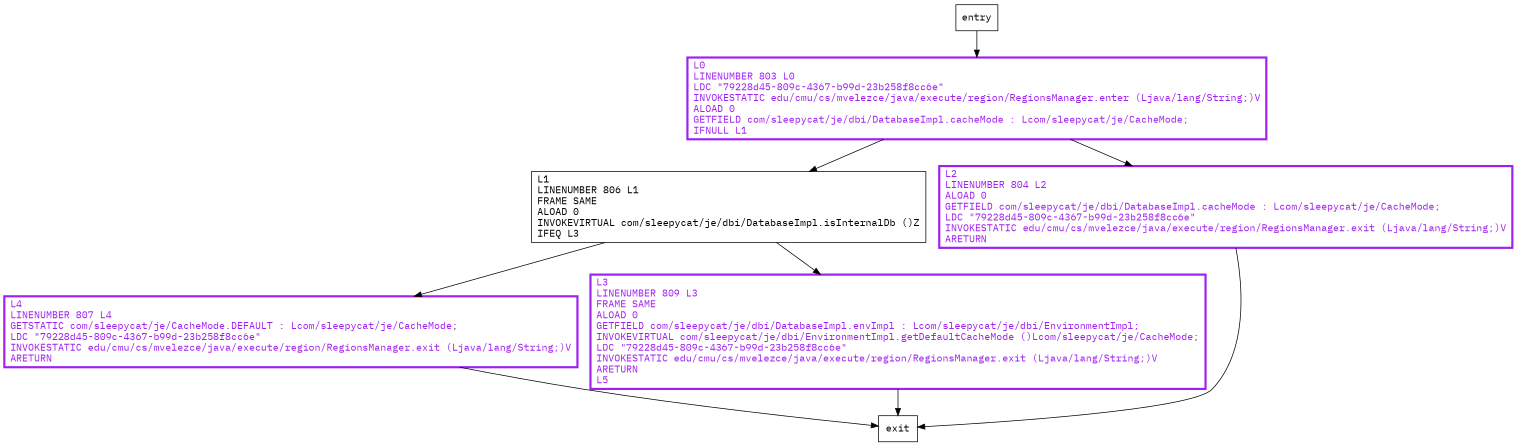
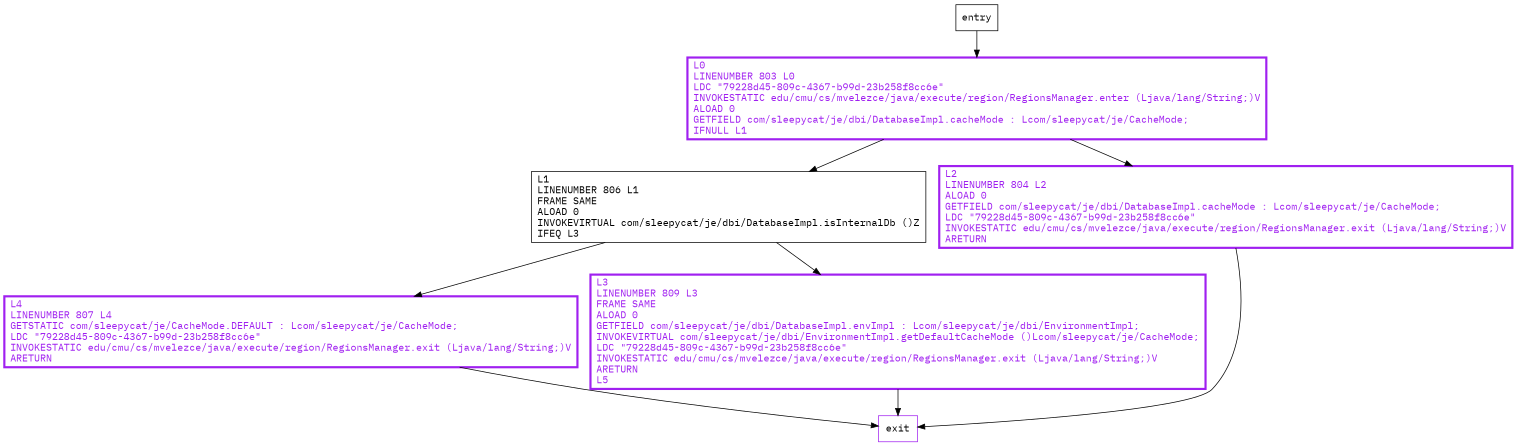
(898, 429) -> (898, 429)
